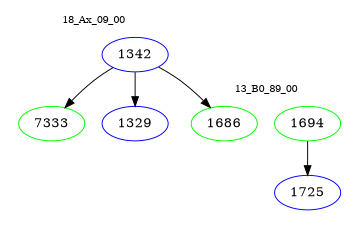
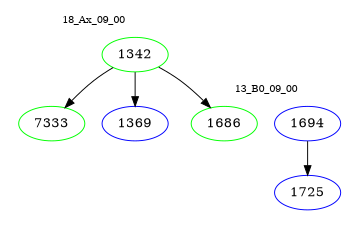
(135, 55) -> (135, 55)
(266, 90) -> (266, 90)
(135, 124) -> (135, 124)
(308, 124) -> (308, 124)
